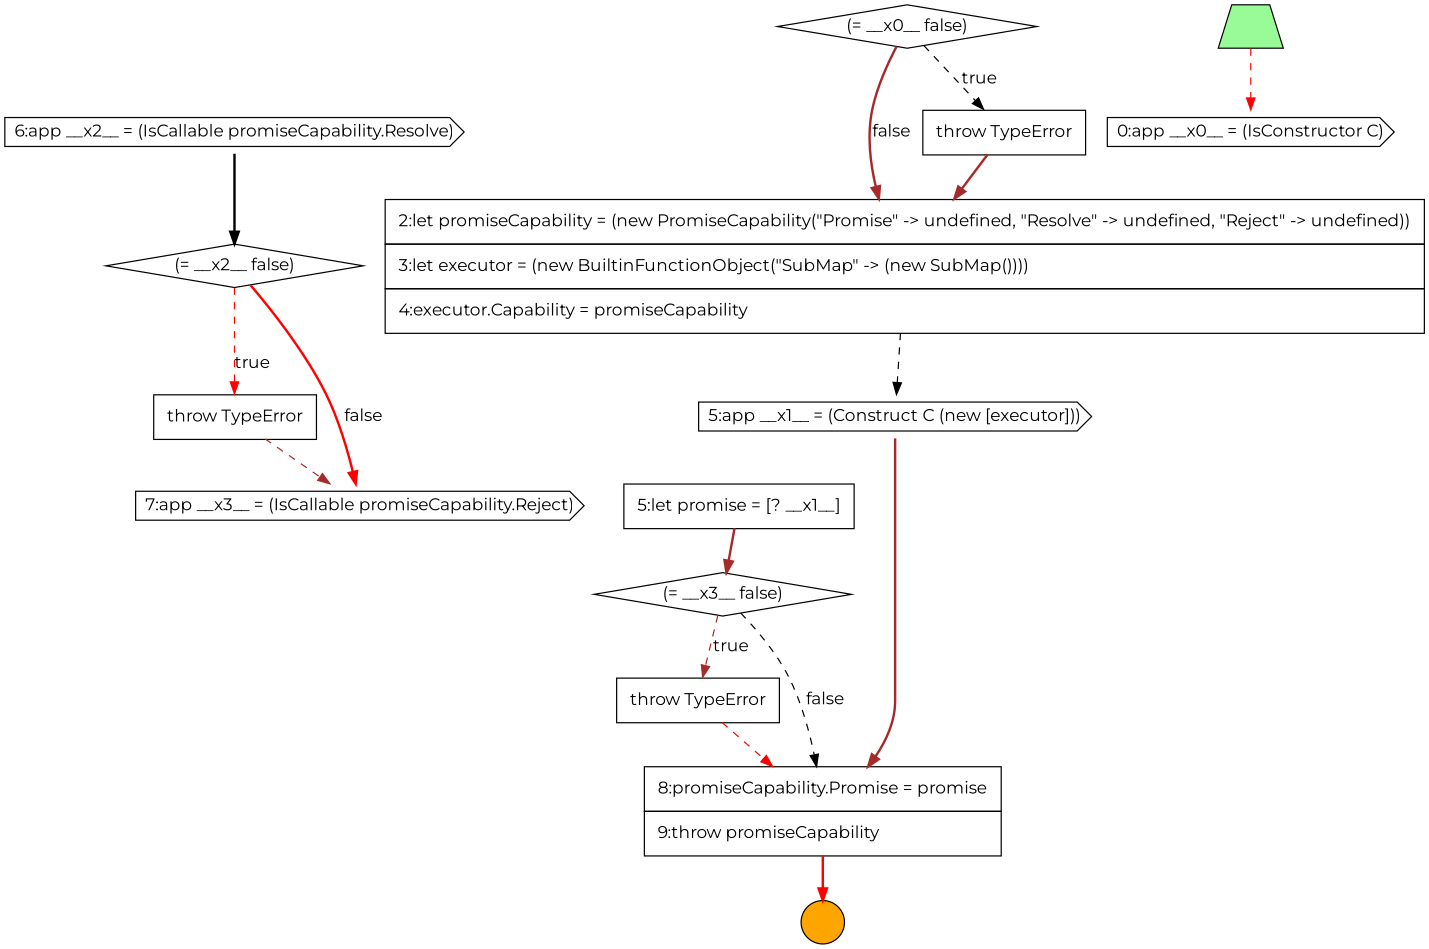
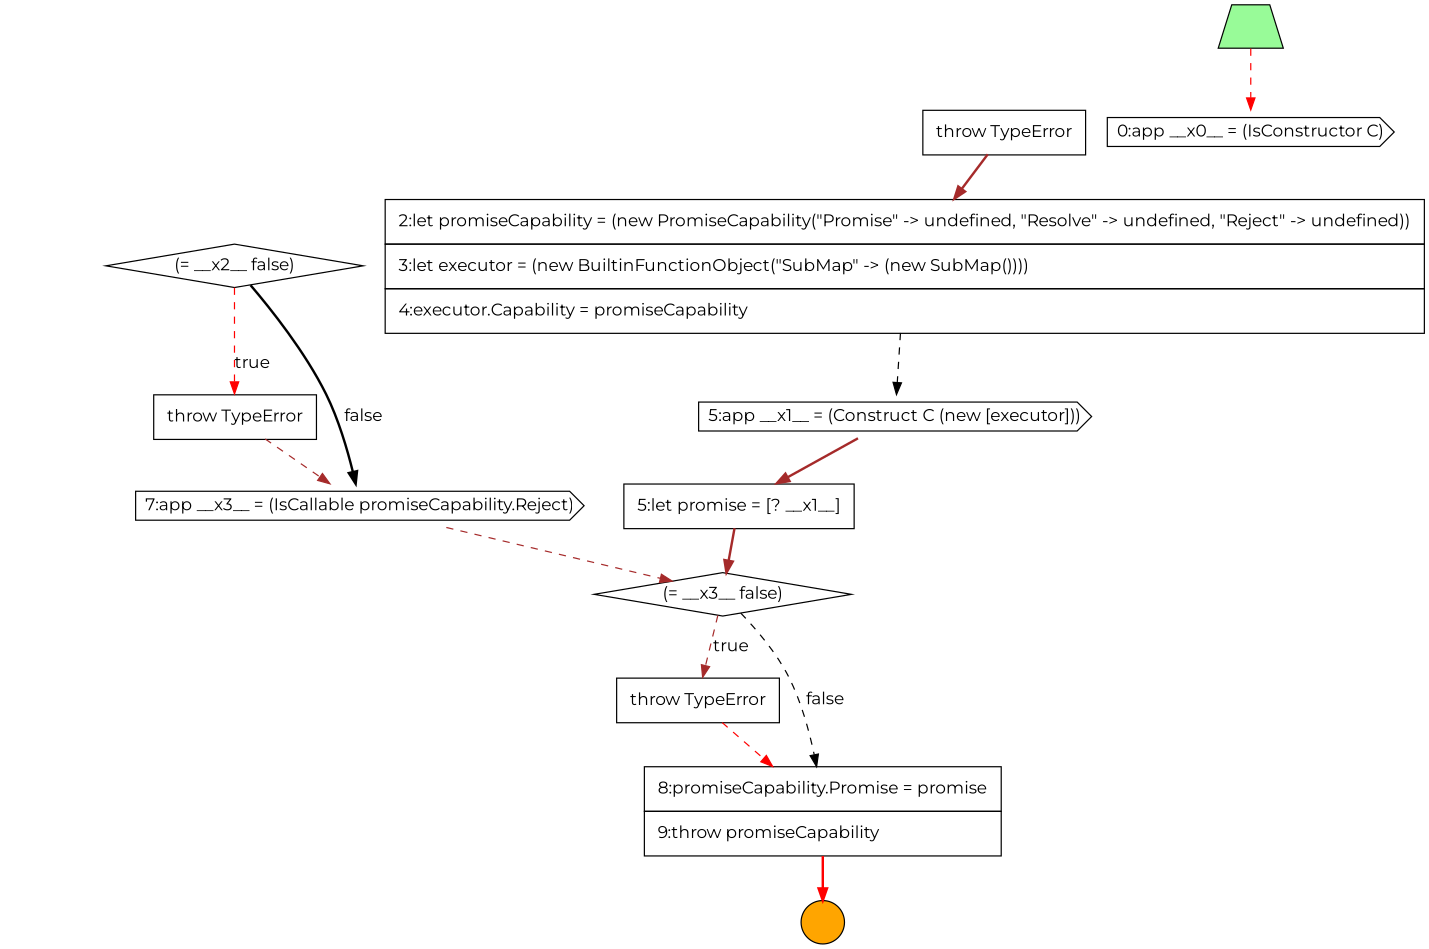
(907, 27) -> none
(234, 132) -> none
(314, 372) -> (314, 372)
none -> (553, 553)
(895, 600) -> (823, 458)
